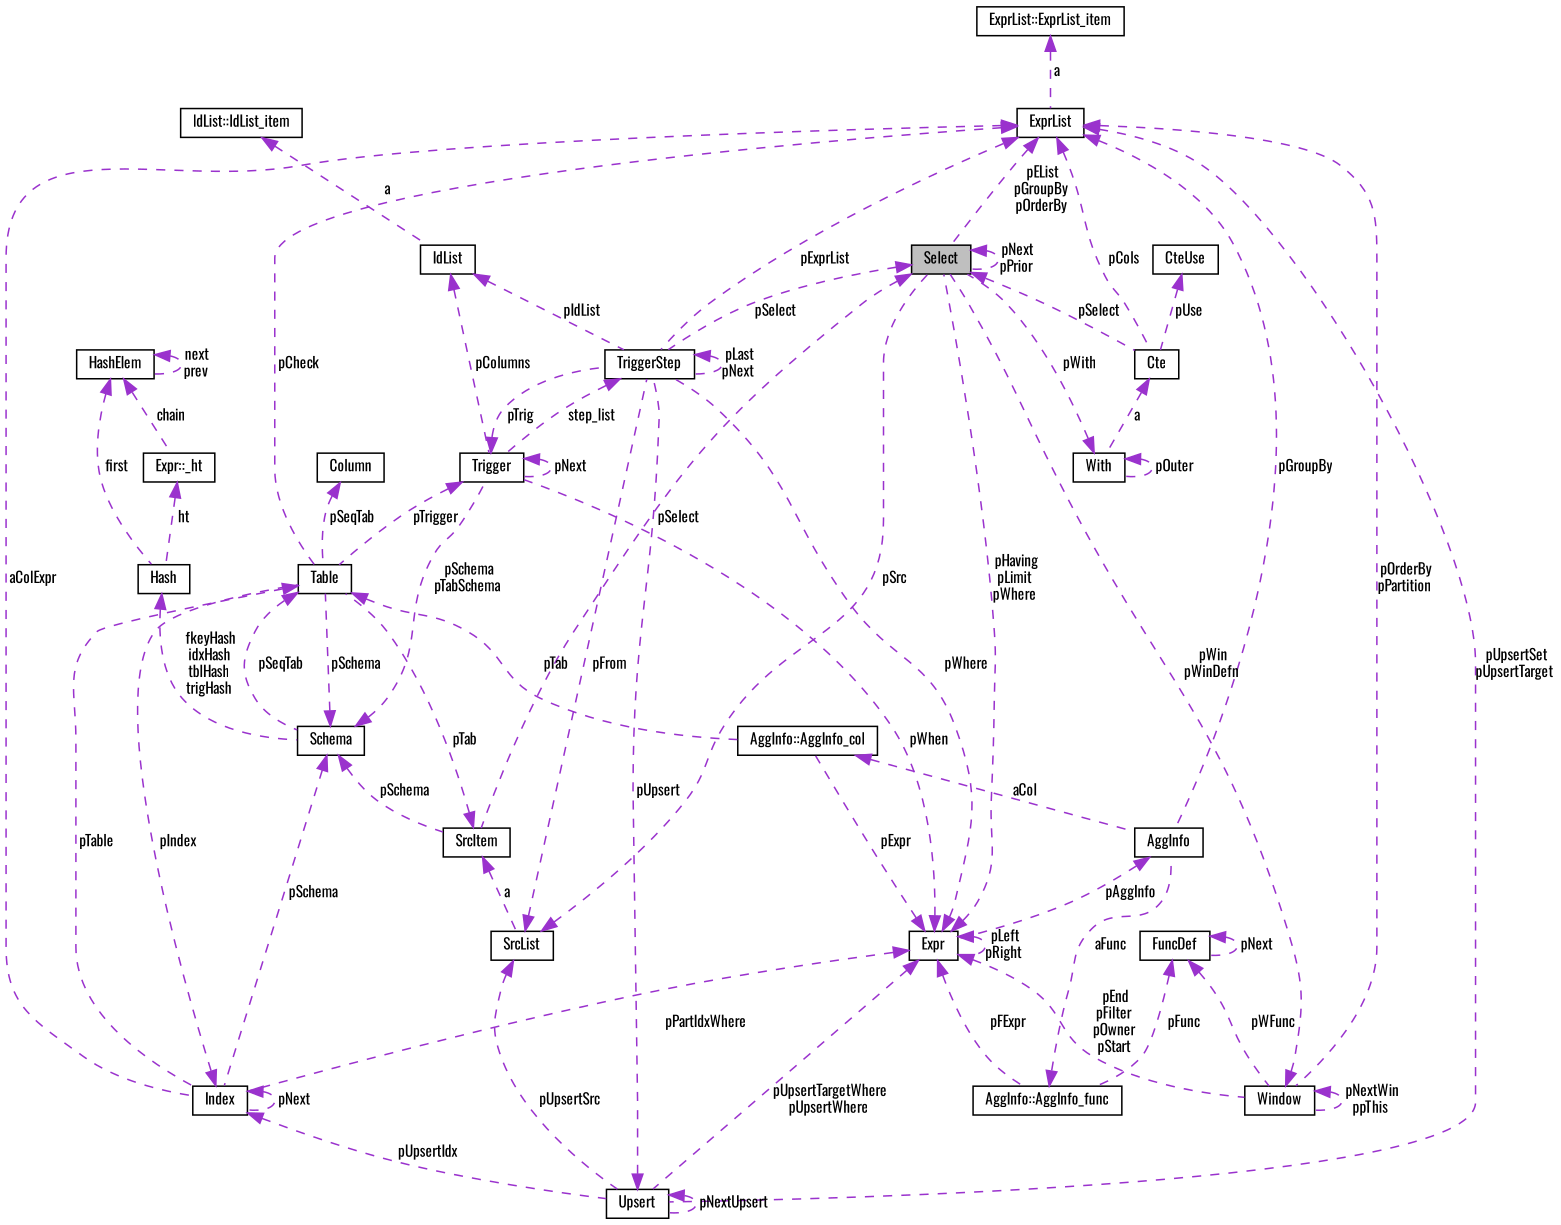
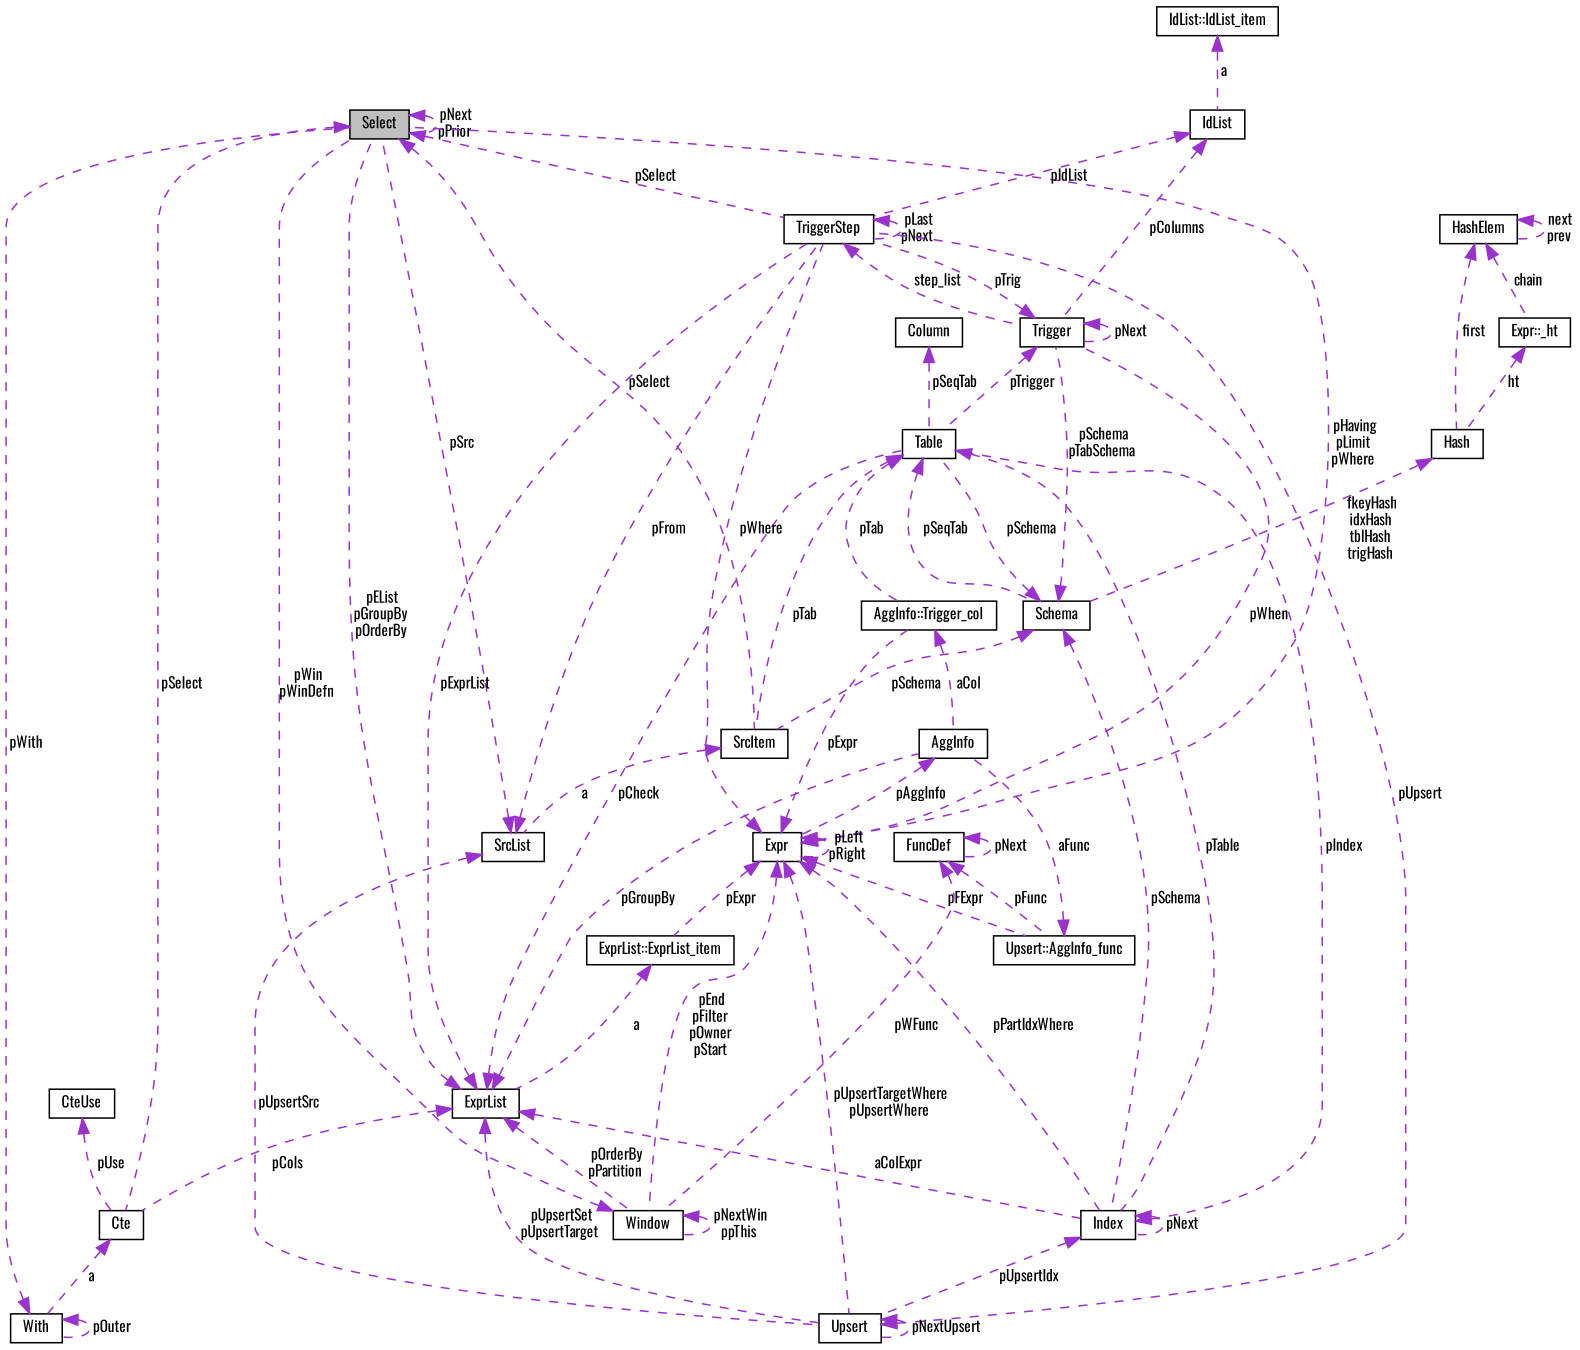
(424, 693) -> (794, 579)
(808, 741) -> (929, 616)
none -> (710, 902)
(1047, 1101) -> (1064, 950)
